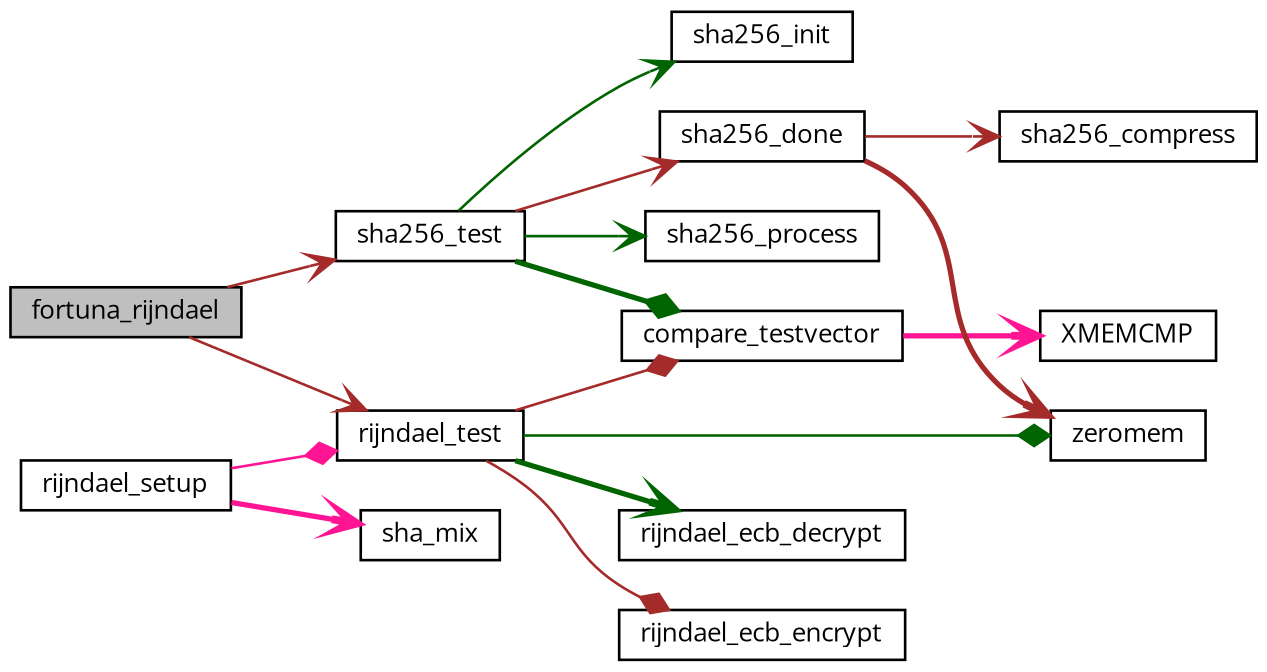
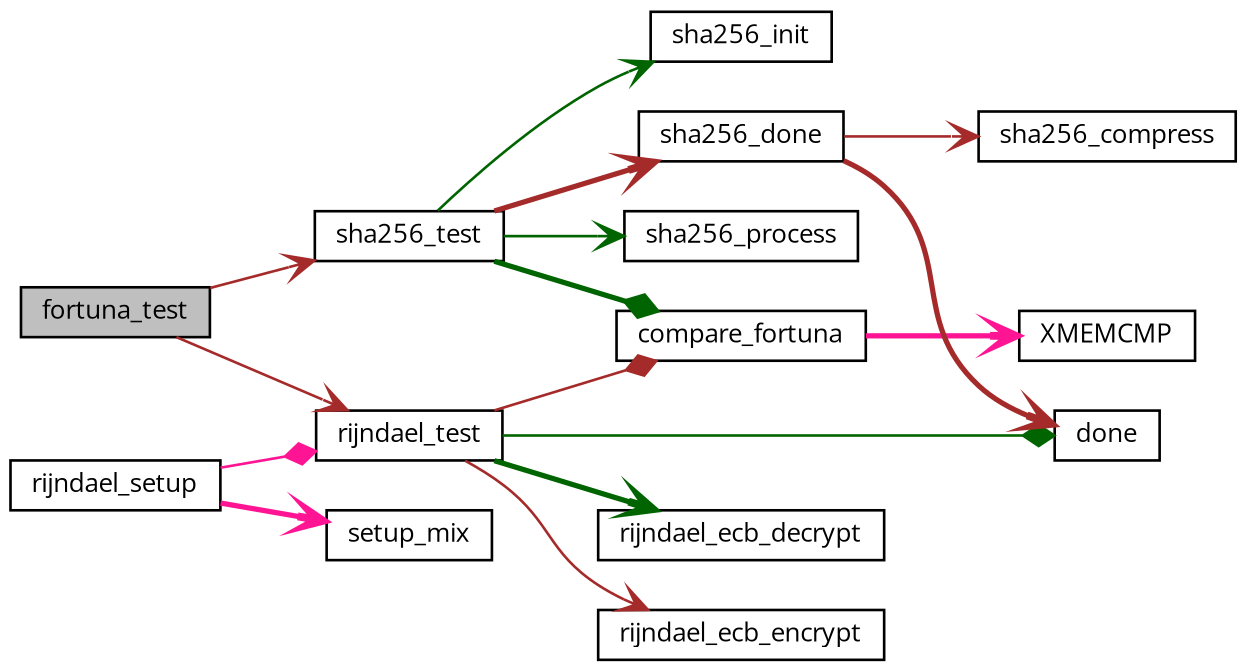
(584, 190) -> (563, 190)
(126, 312) -> (115, 312)
(762, 336) -> (741, 336)
(1128, 436) -> (1107, 436)
(565, 528) -> (545, 530)
(430, 535) -> (409, 535)
